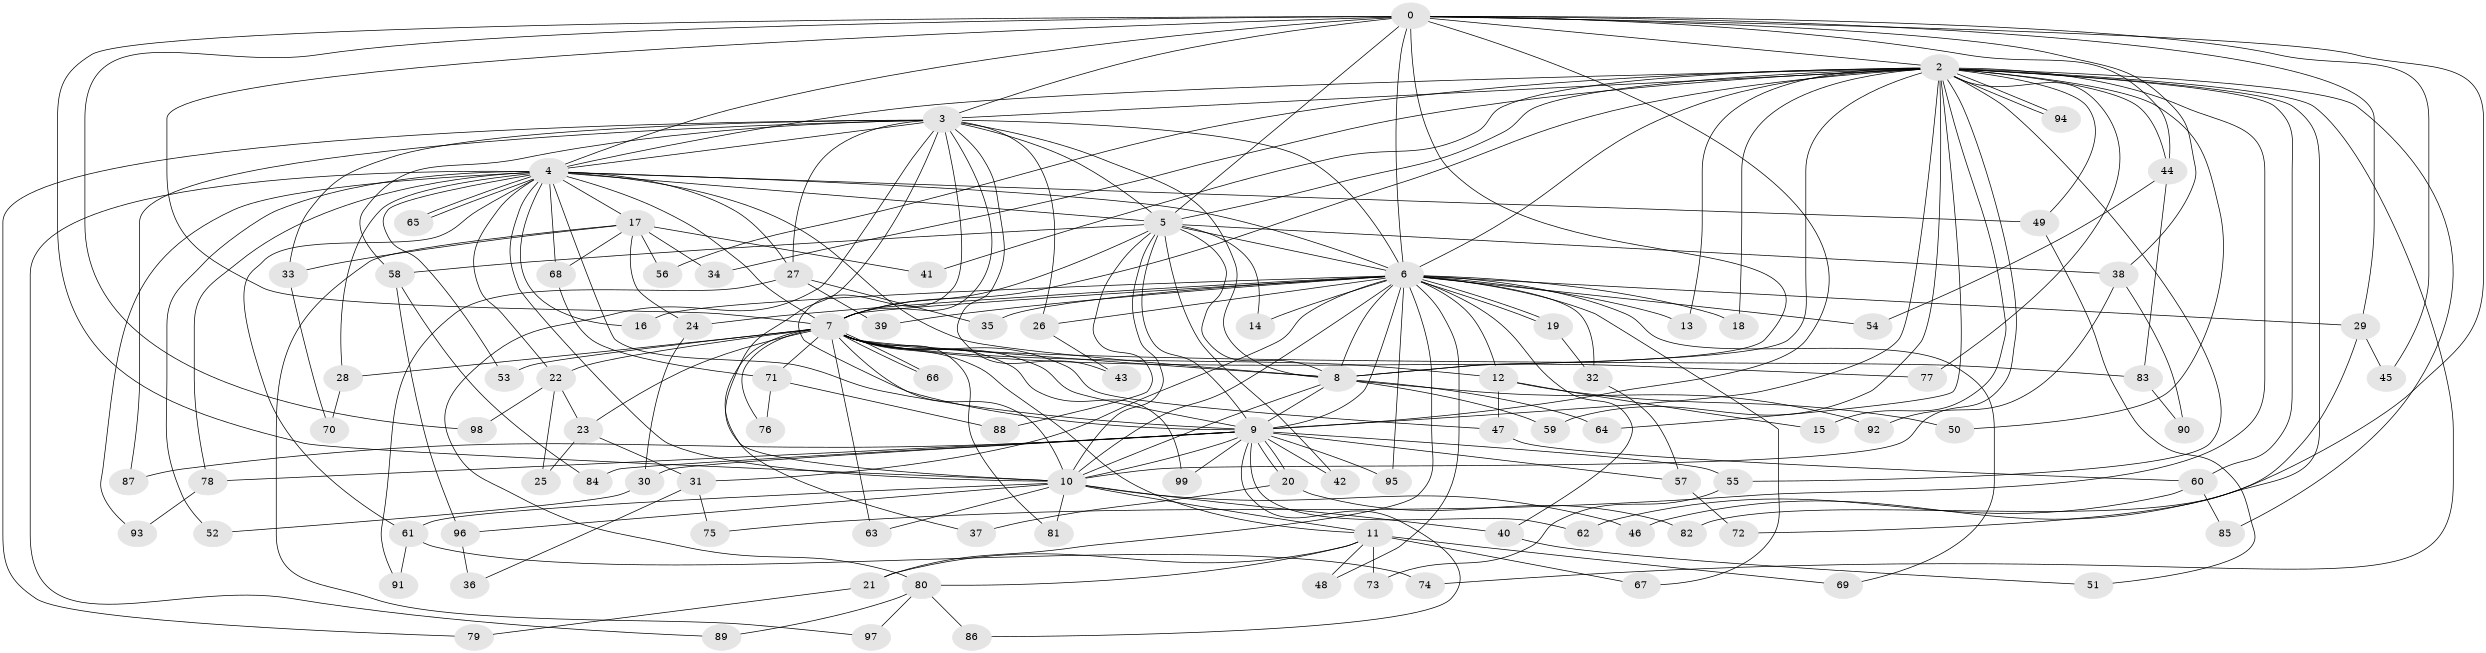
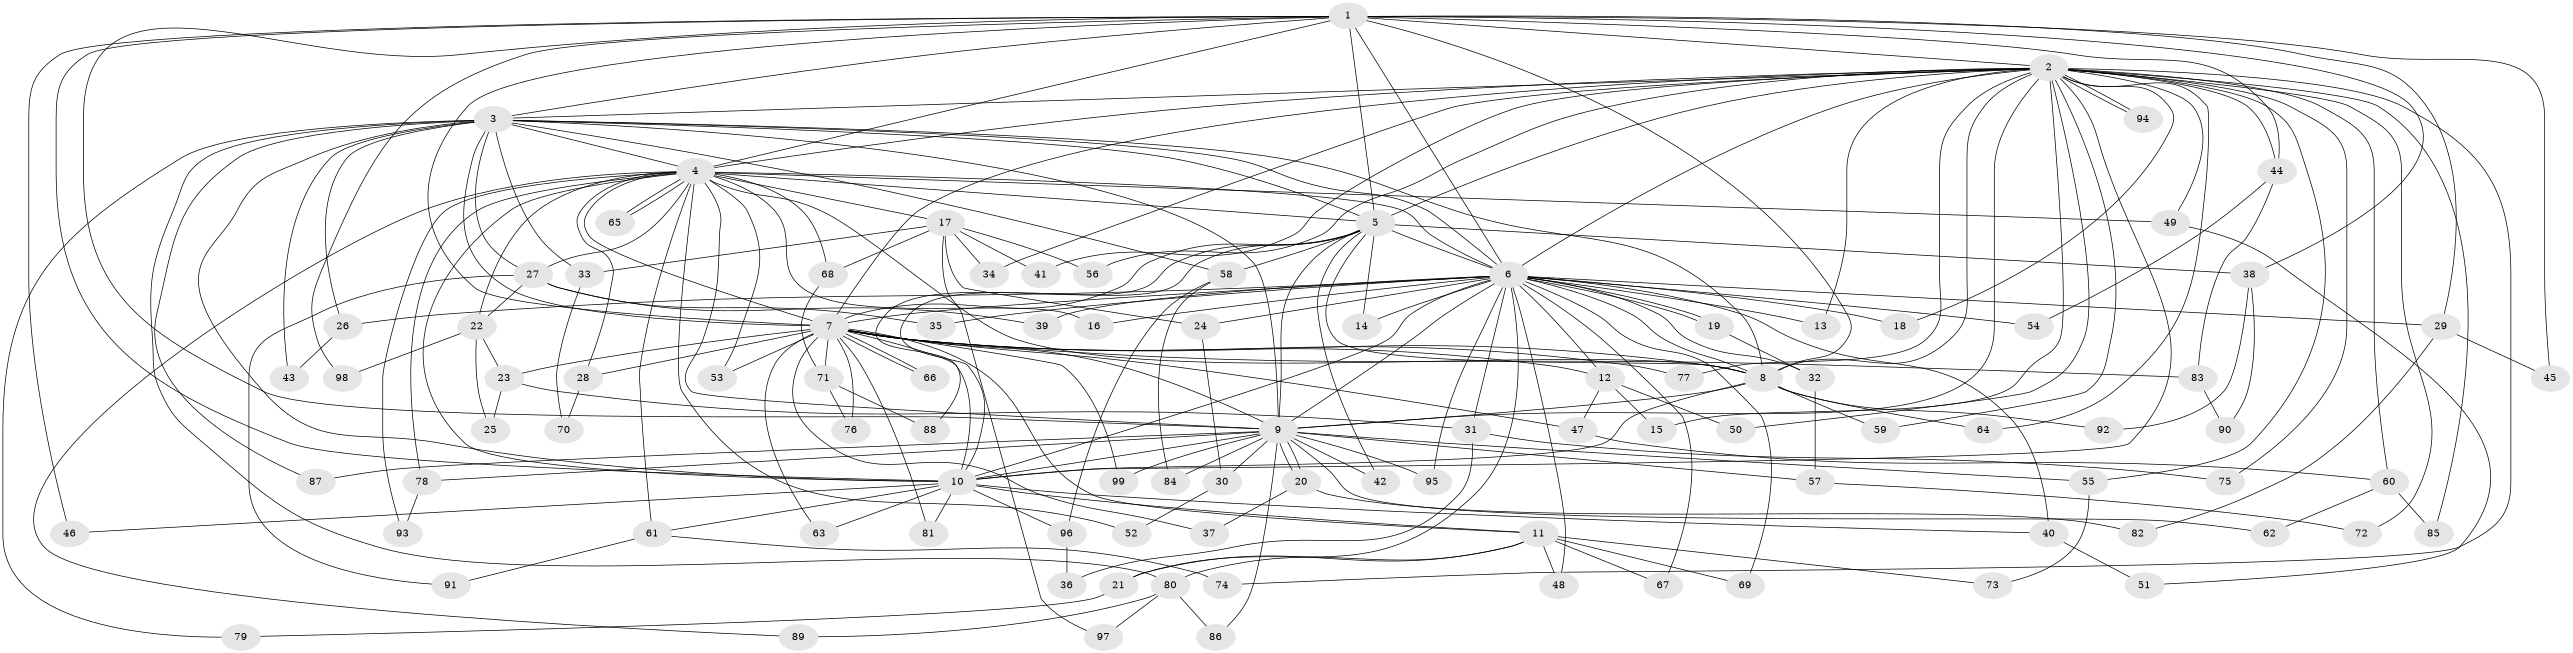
(1411, 16) -> (1348, 16)
(690, 346) -> (503, 302)
